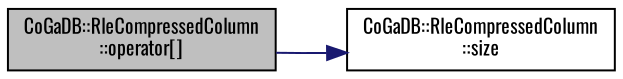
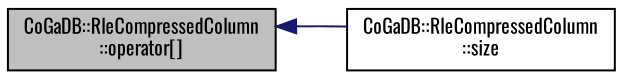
(301, 53) -> (322, 26)
